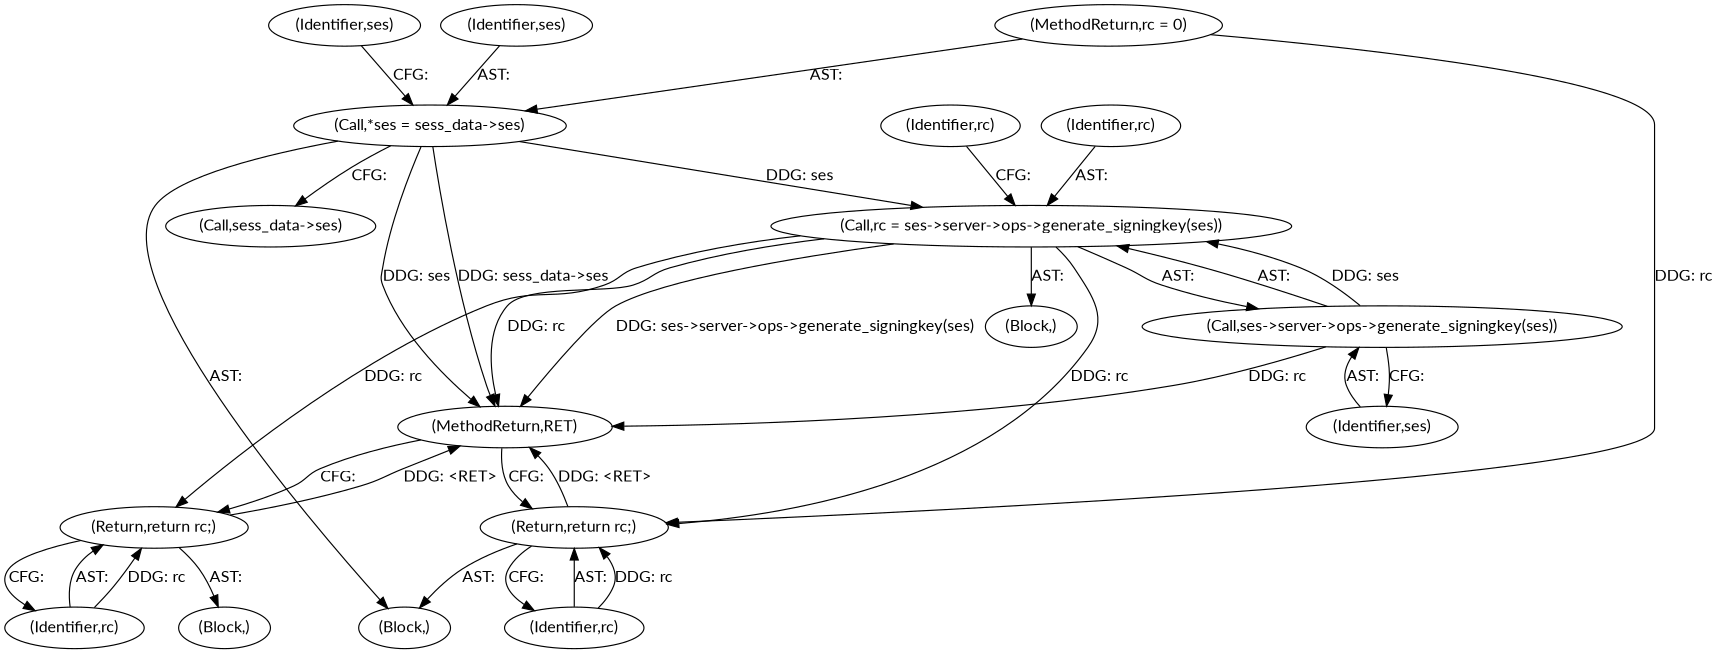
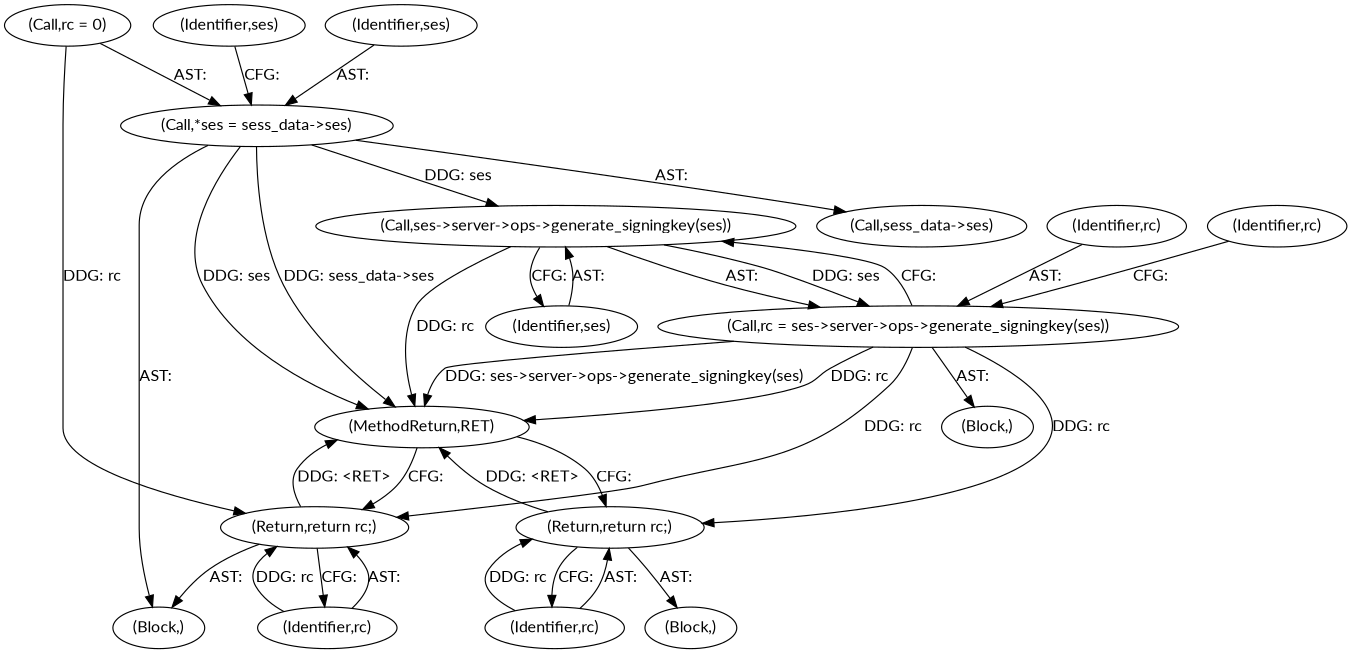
(1109, 25) -> (68, 25)
(715, 173) -> (399, 174)
(372, 176) -> (674, 176)
(1181, 276) -> (921, 276)
